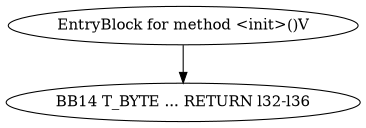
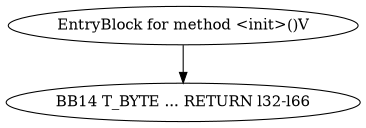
(183, 102) -> (183, 102)
